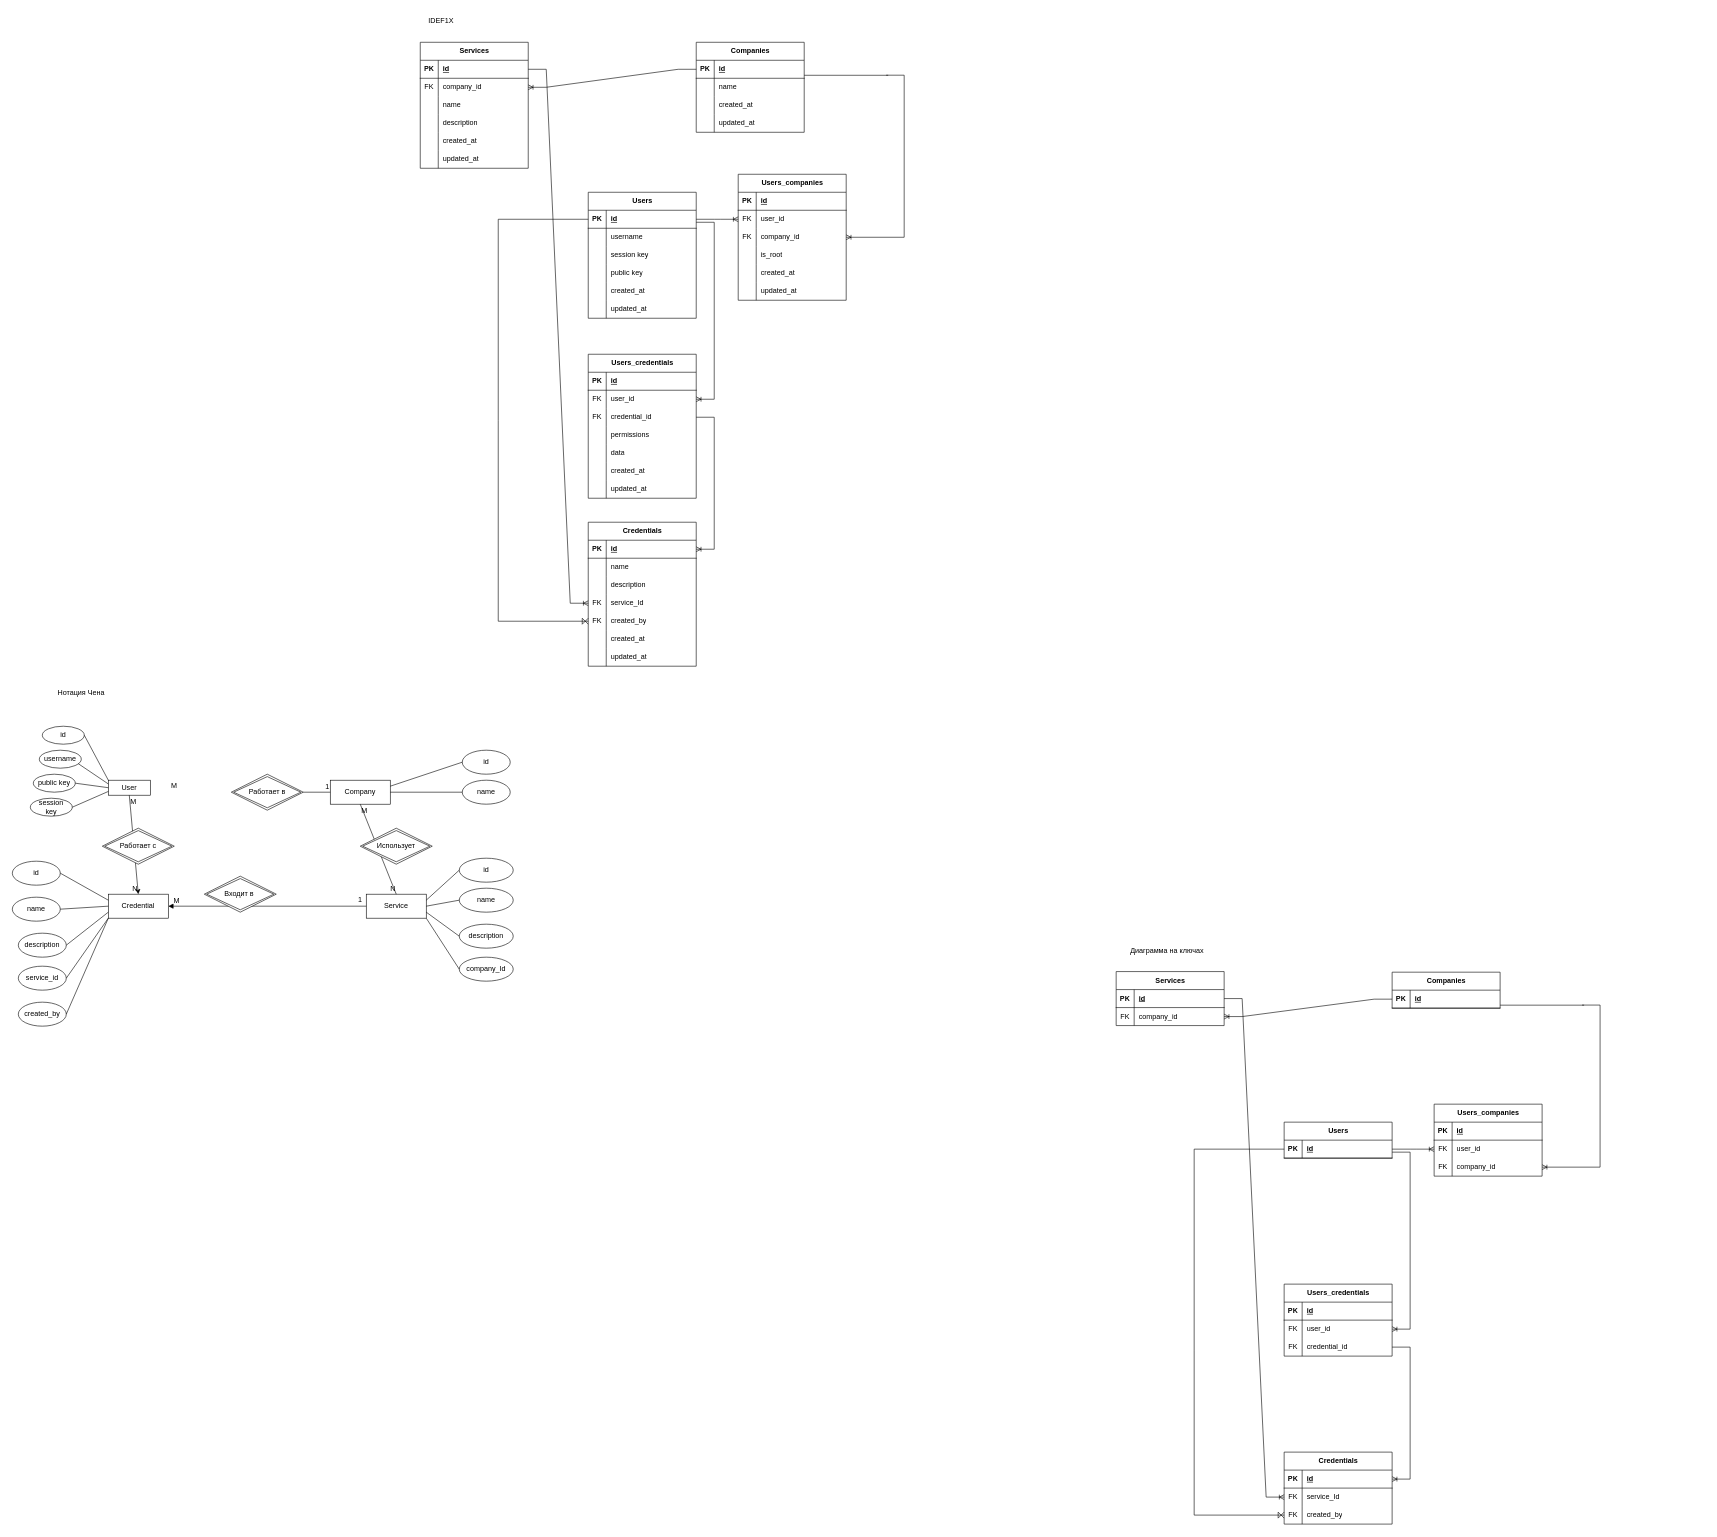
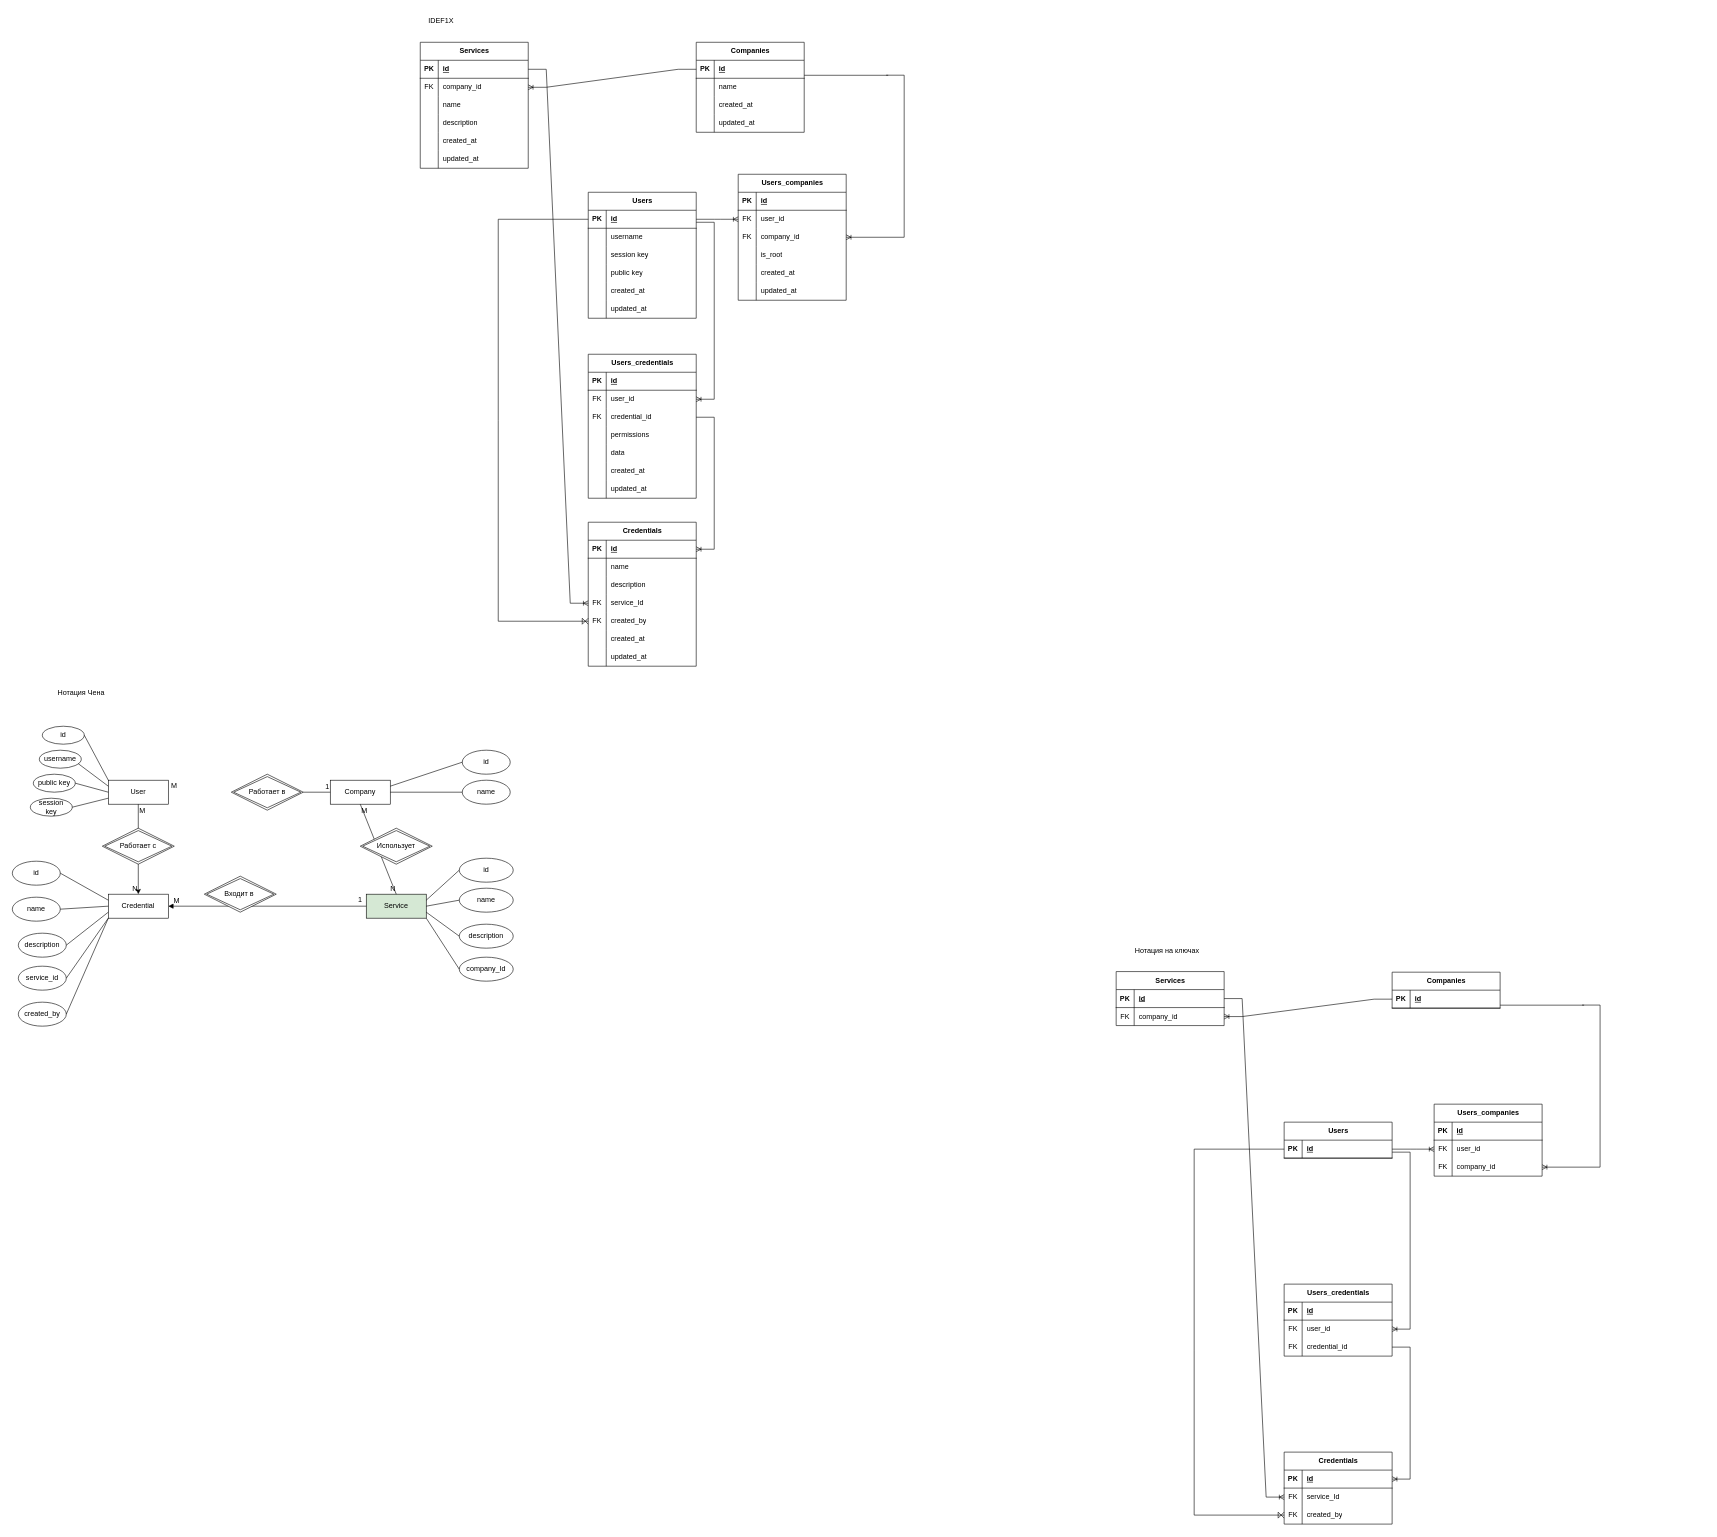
(129, 788) -> (138, 792)
(396, 906) -> (396, 906)
(1167, 951) -> (1167, 951)
